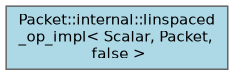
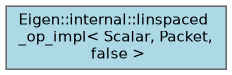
(117, 38) -> (116, 38)
